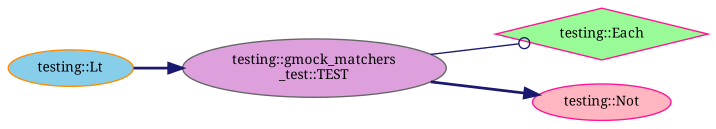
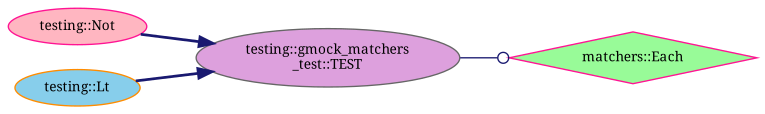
(602, 34) -> (633, 58)
(478, 87) -> (170, 38)
